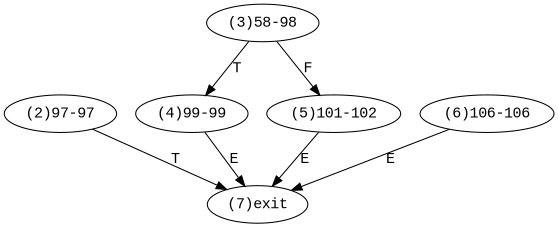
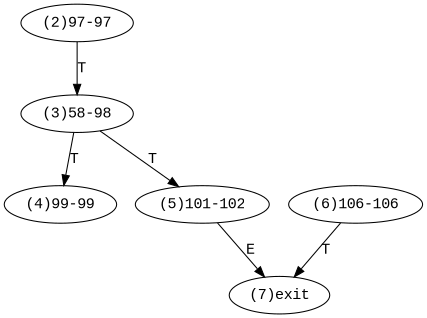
(308, 68) -> (153, 159)
(222, 155) -> none
(155, 157) -> (77, 63)
(391, 159) -> (326, 250)
